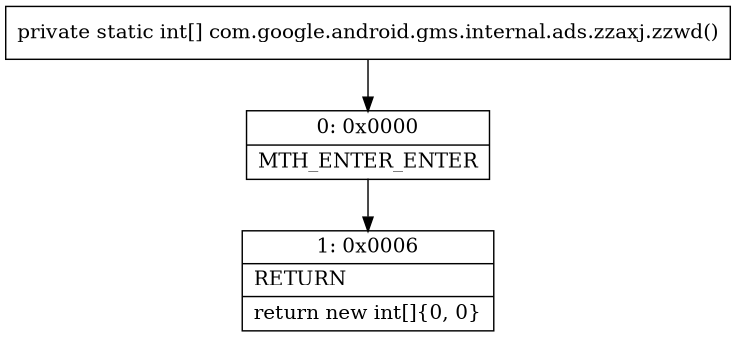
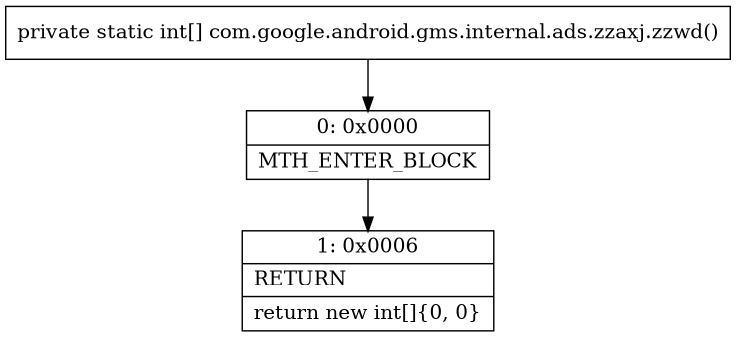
(368, 161) -> (368, 161)
